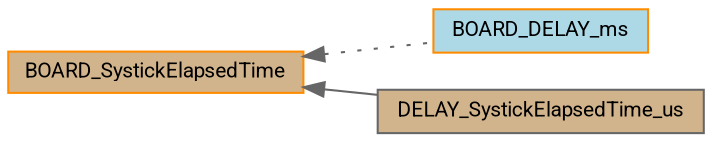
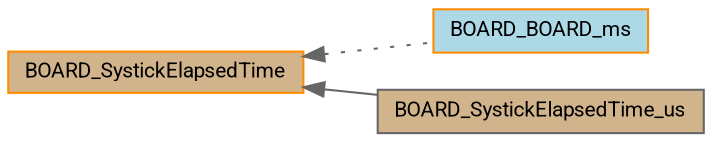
(541, 31) -> (541, 31)
(541, 111) -> (541, 111)
